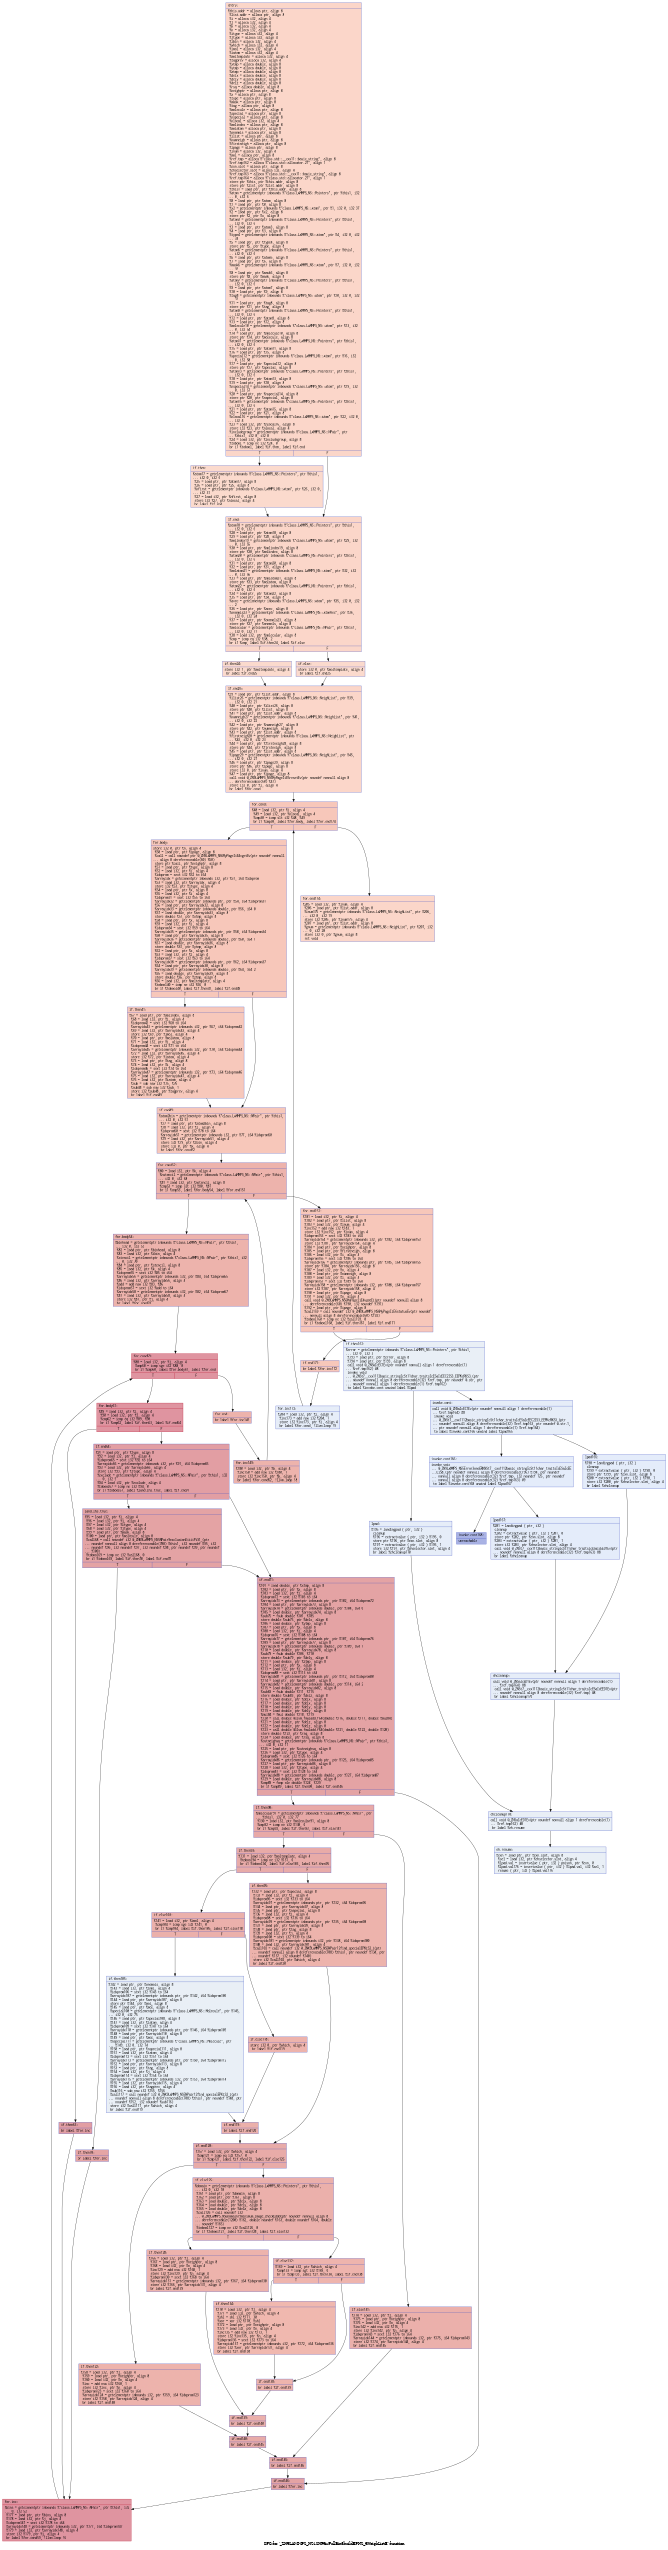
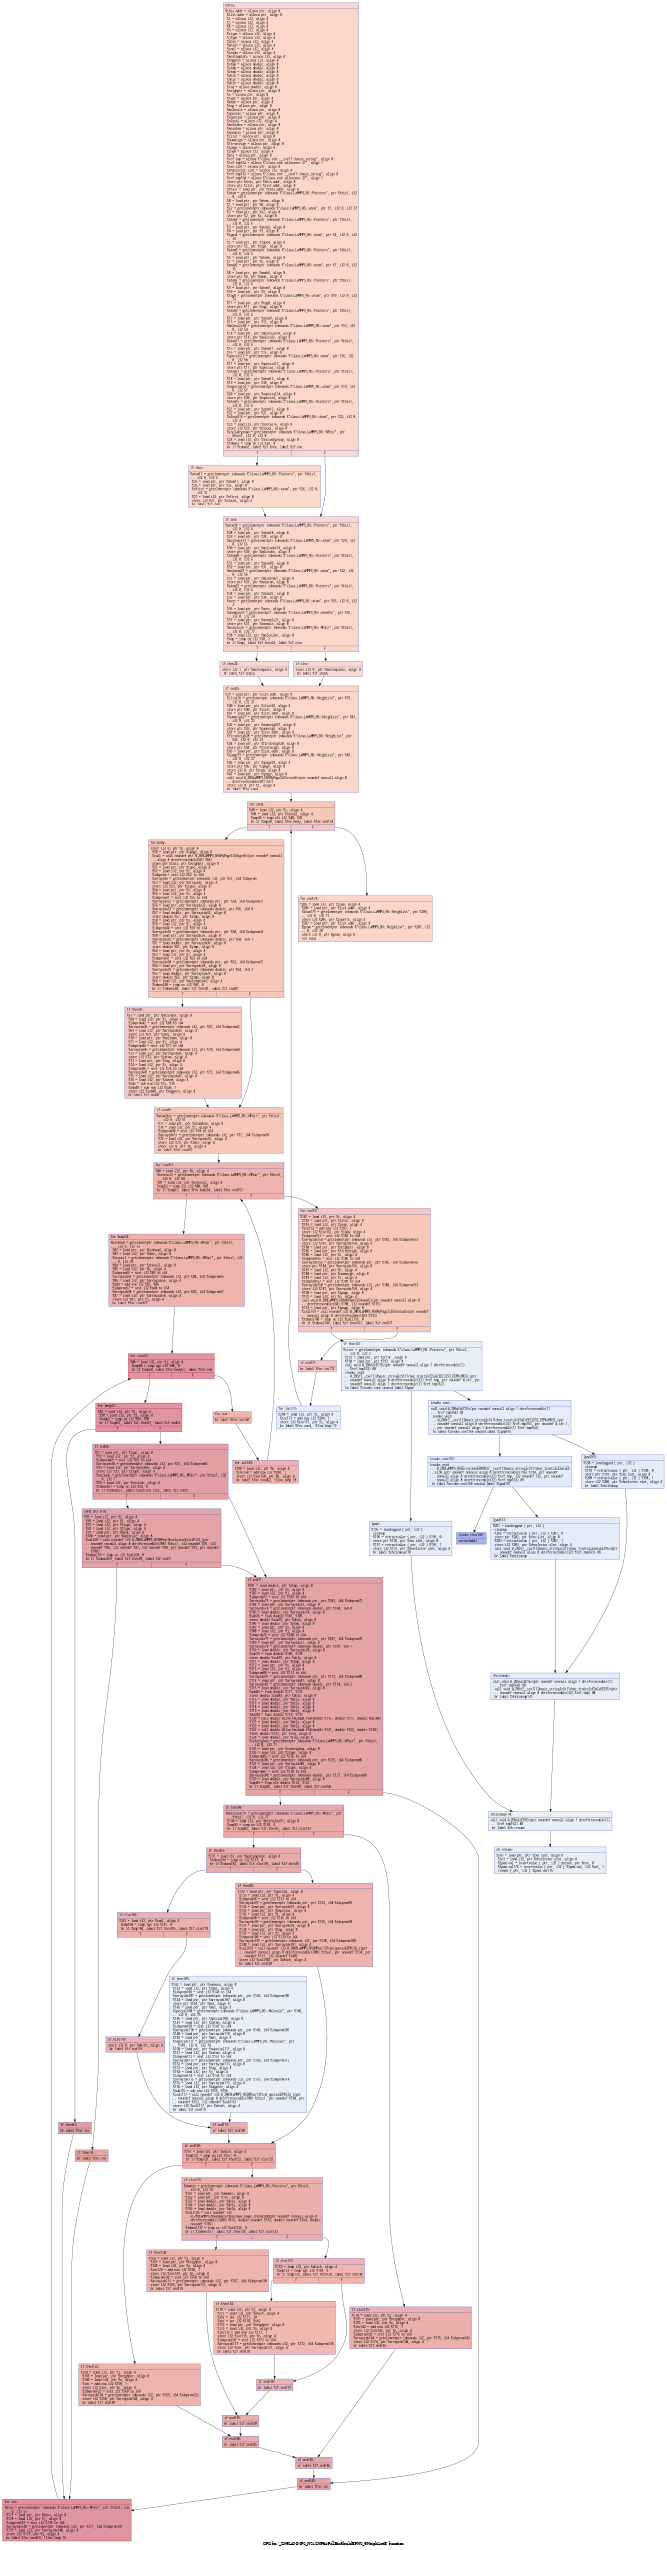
(175, 1956) -> none
(240, 2156) -> (229, 2156)
